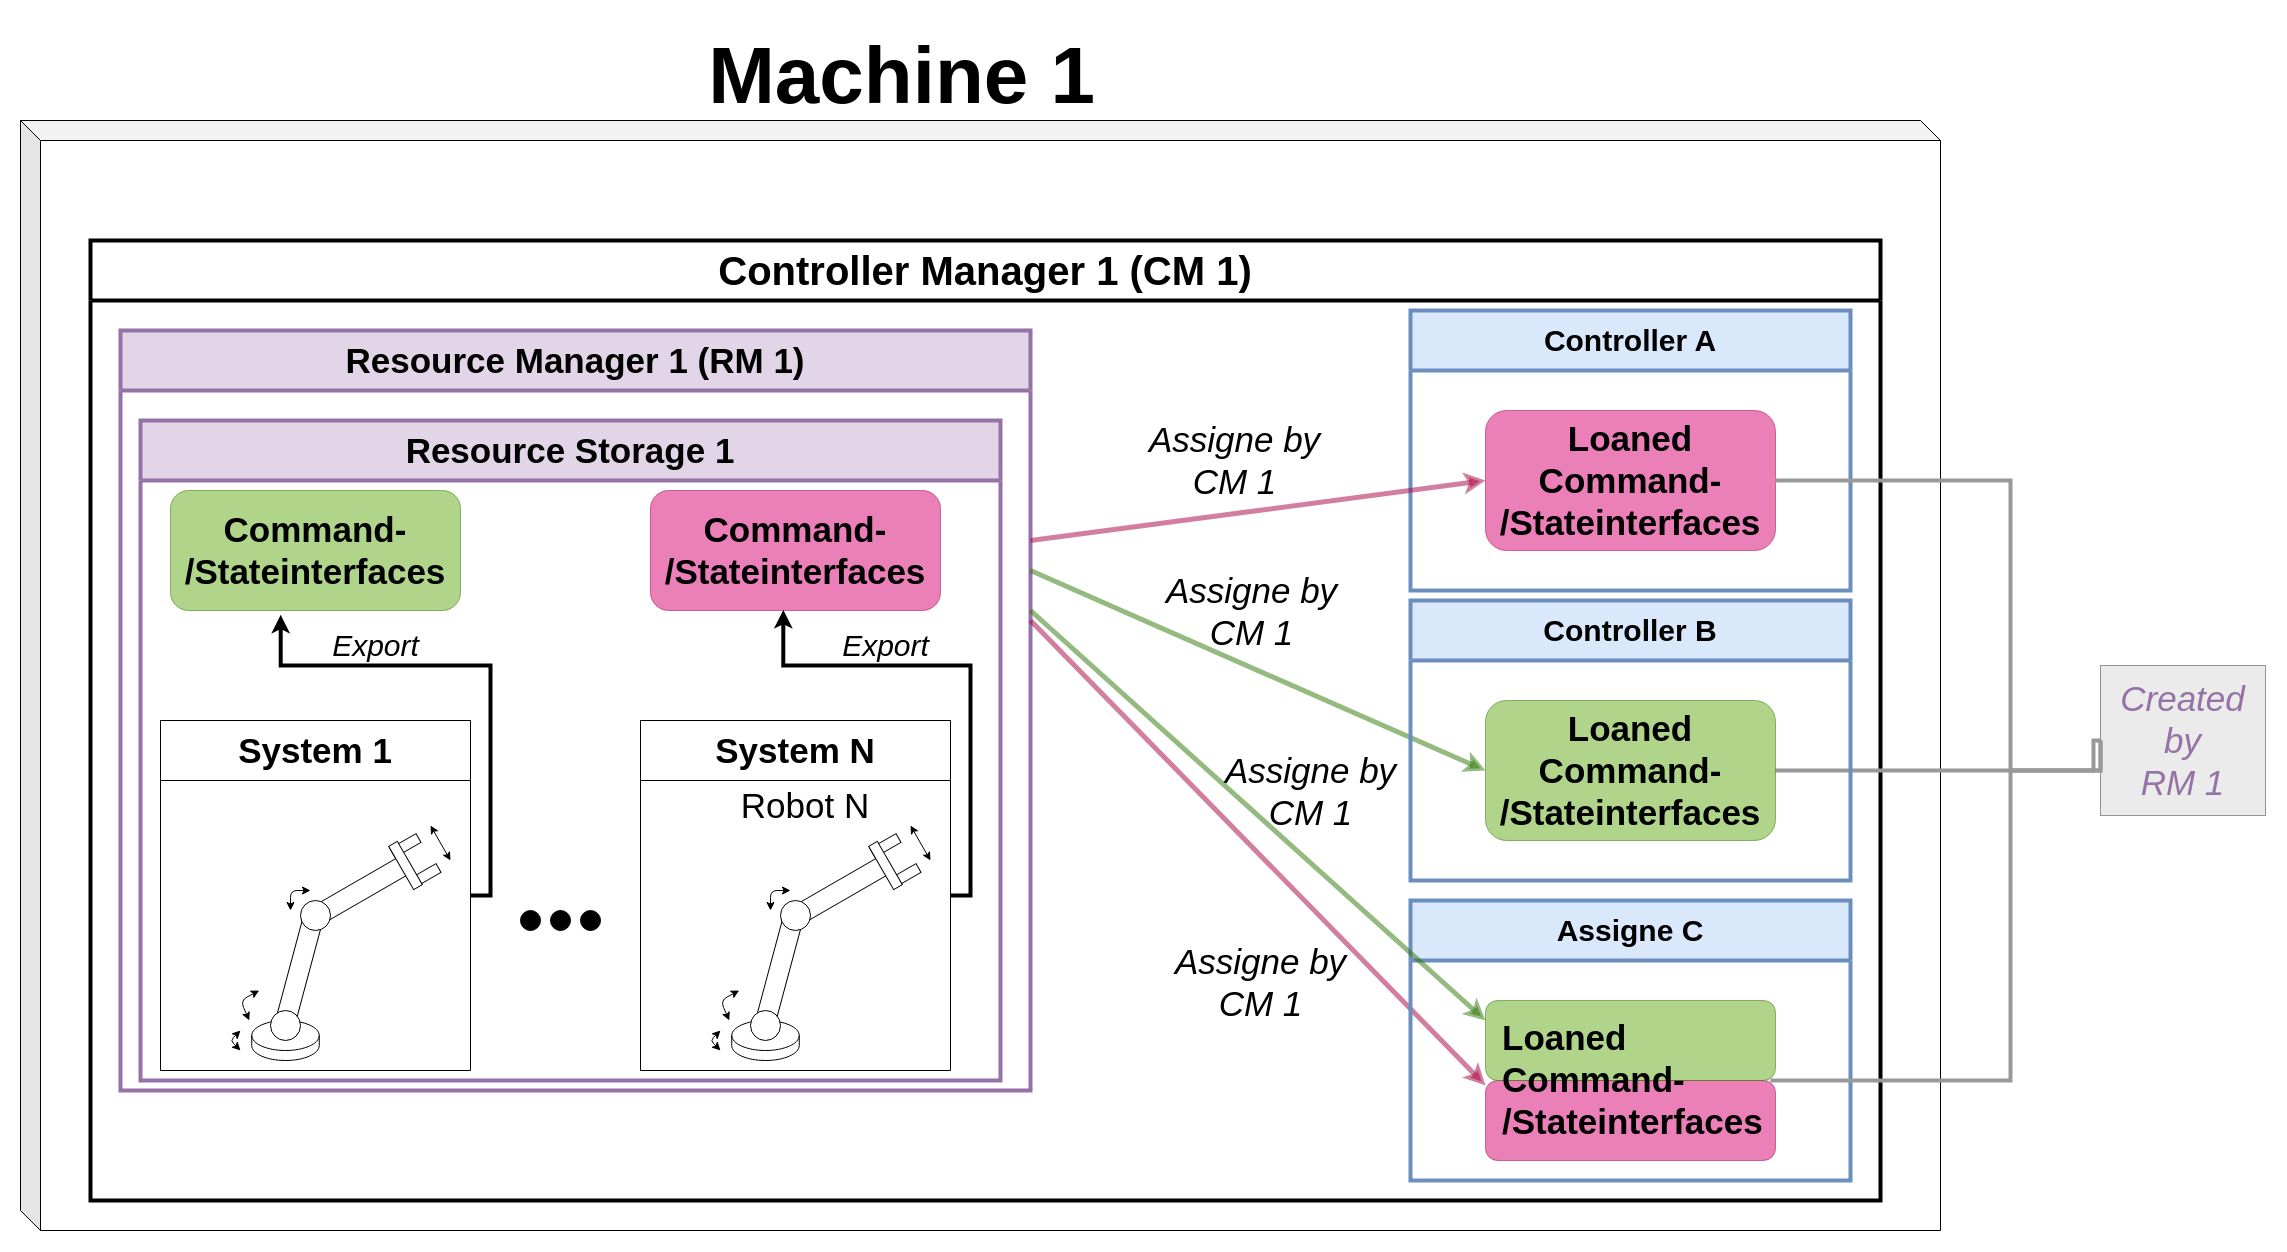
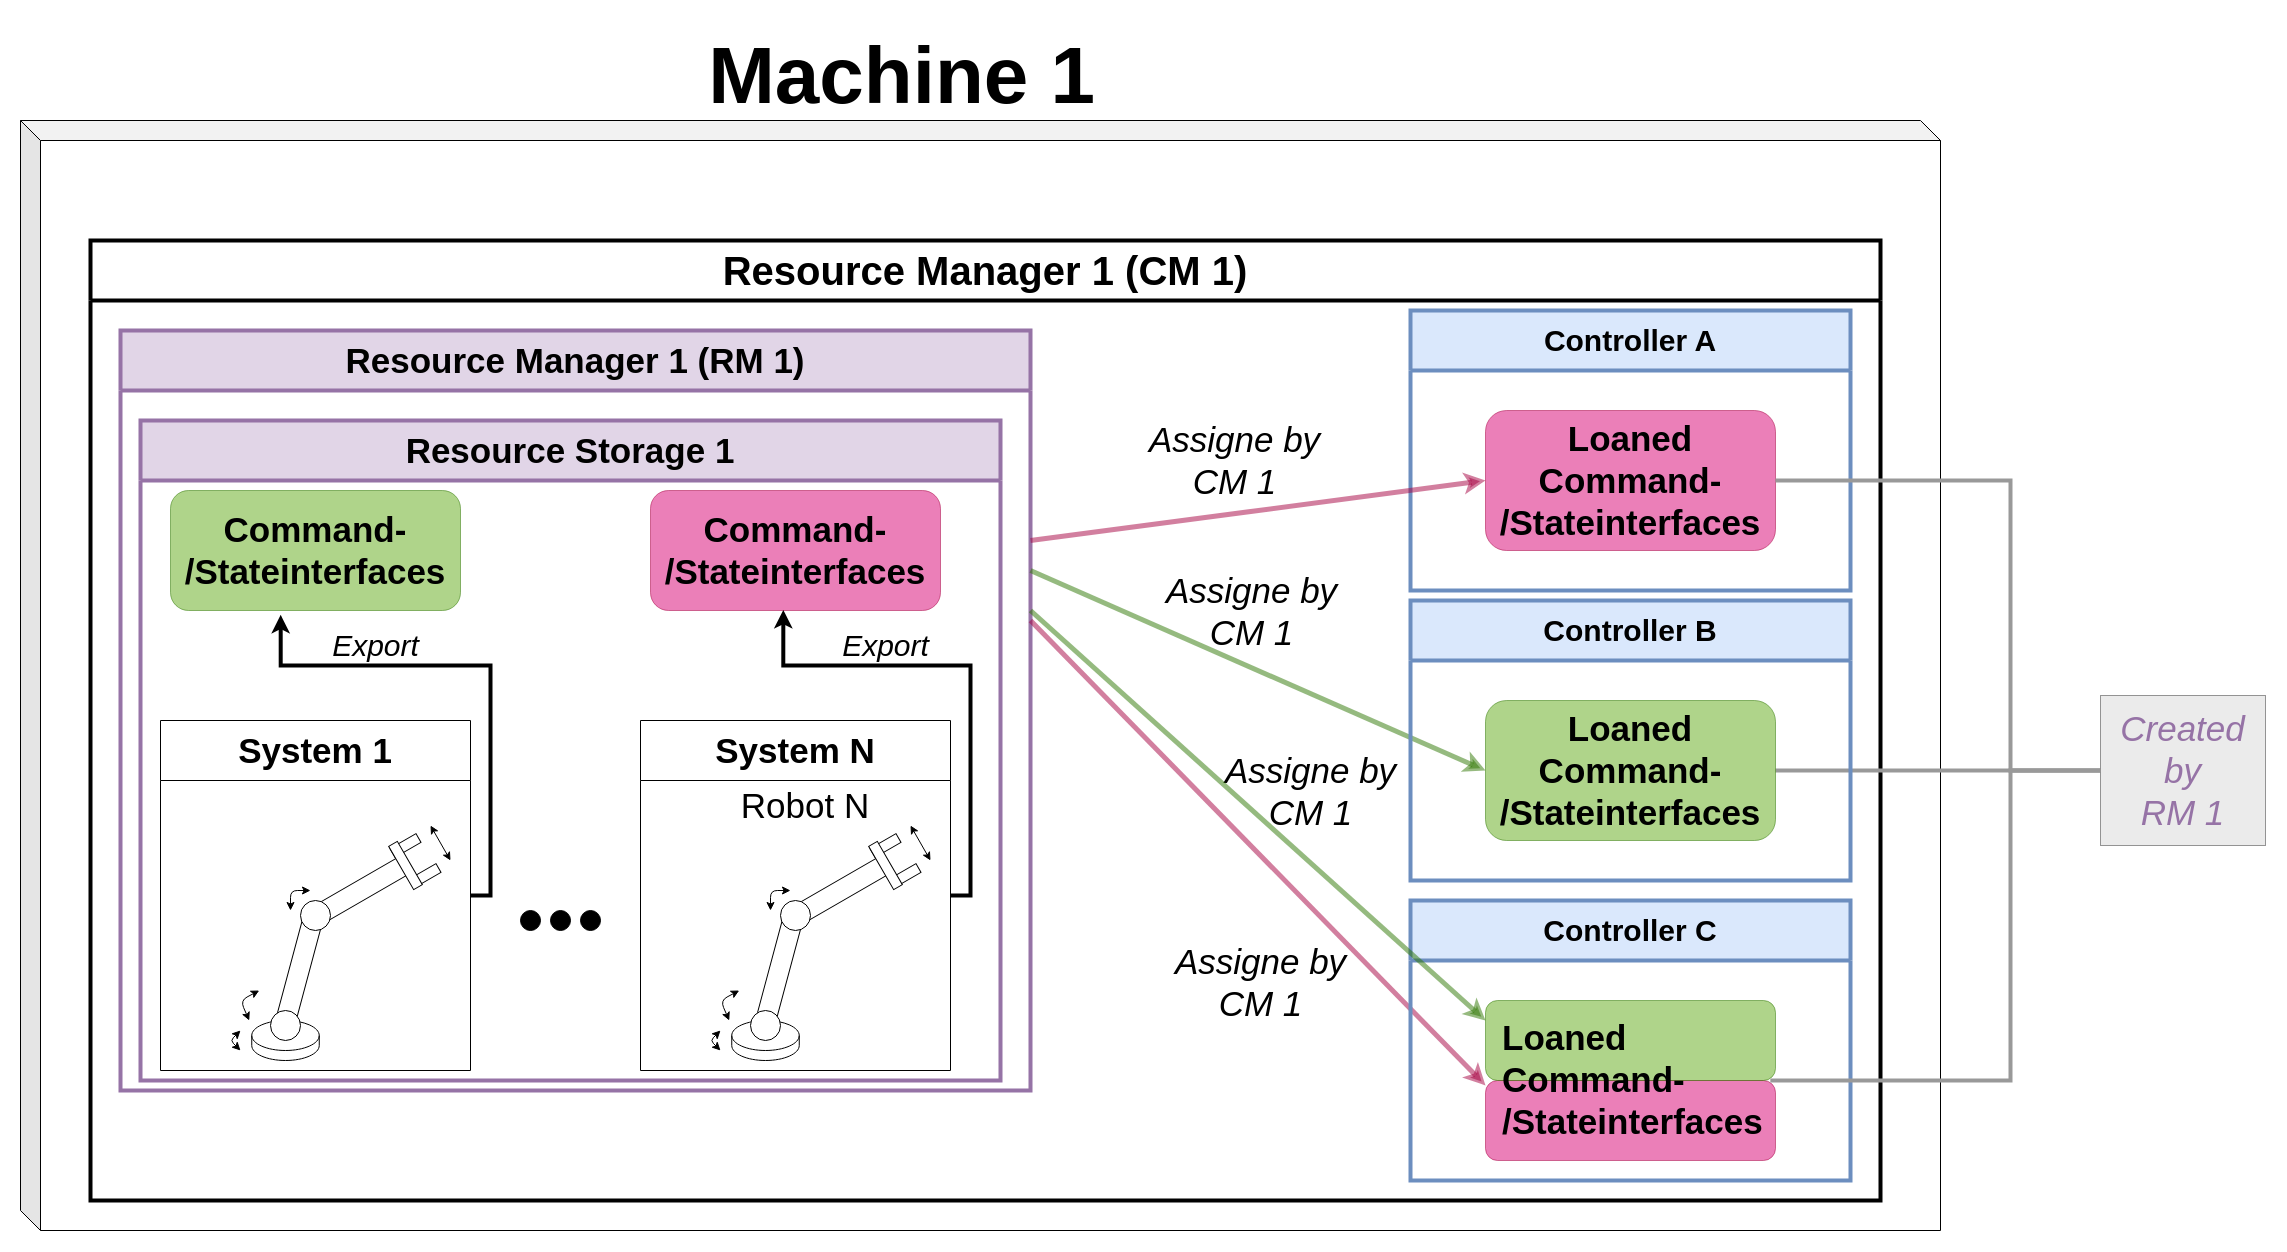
(986, 271) -> (986, 271)
(2183, 741) -> (2183, 771)
(1631, 931) -> (1631, 931)
